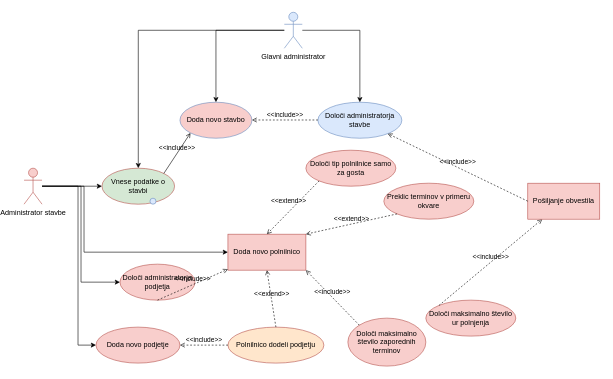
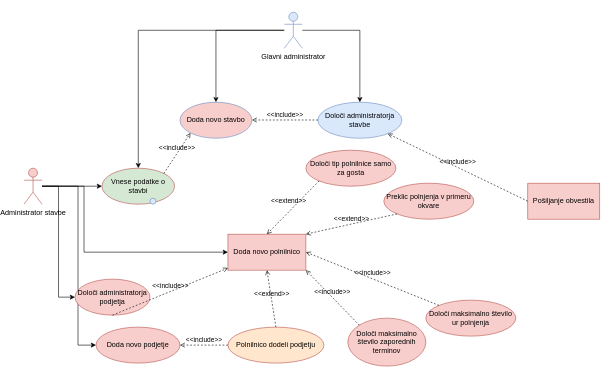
(177, 153) -> (177, 153)
(429, 201) -> (429, 201)
(490, 263) -> (373, 279)
(157, 282) -> (112, 297)
